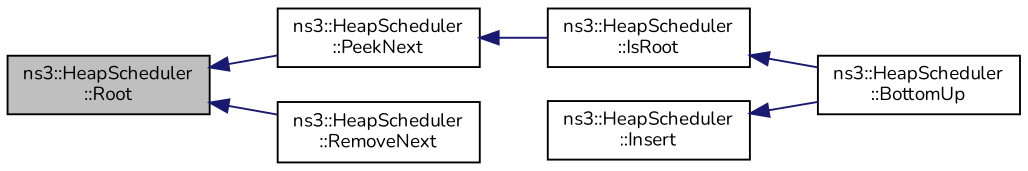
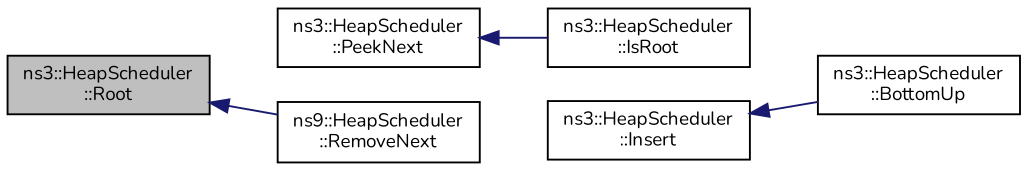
(253, 60) -> none
(793, 63) -> none
(379, 132) -> (379, 132)
